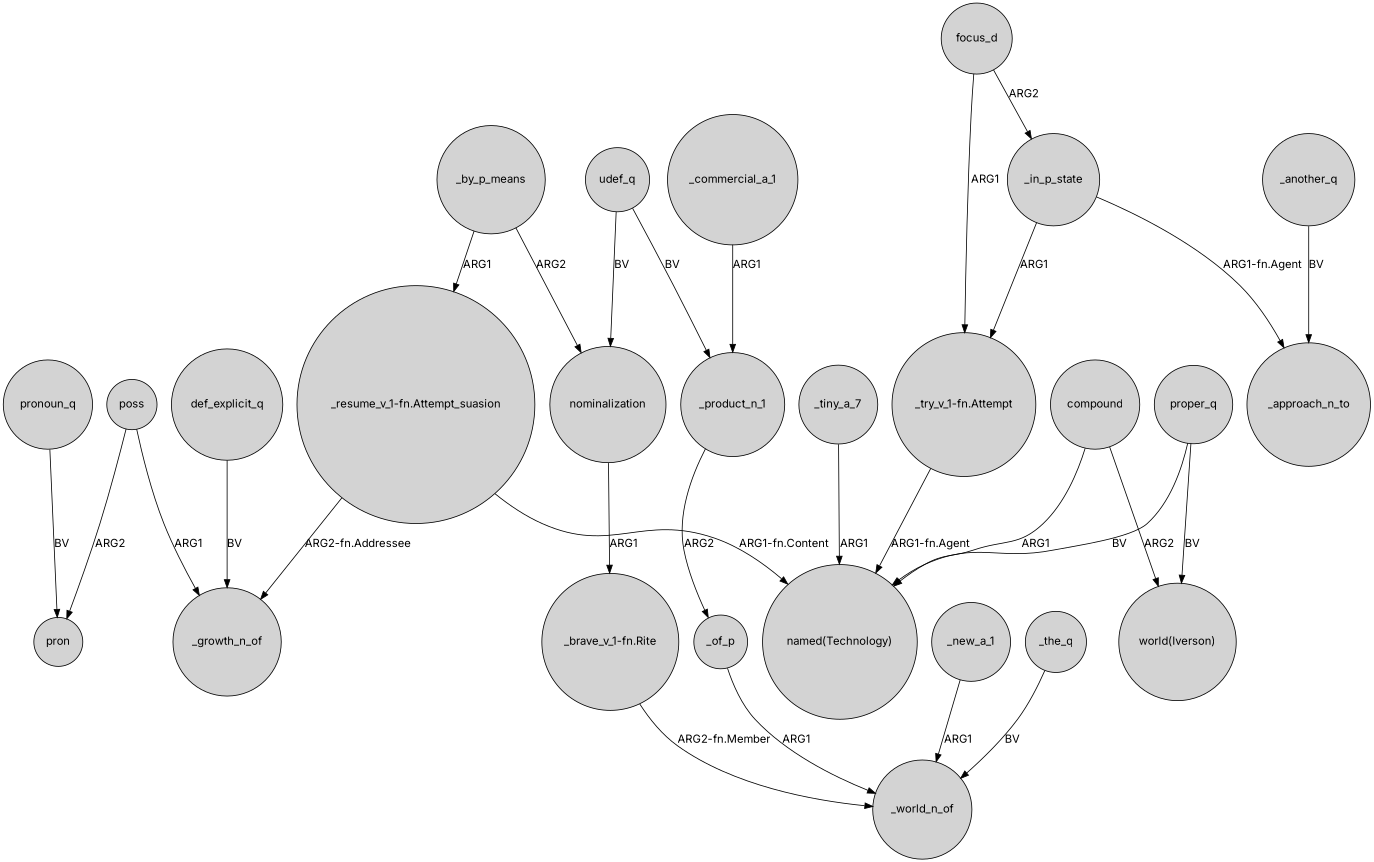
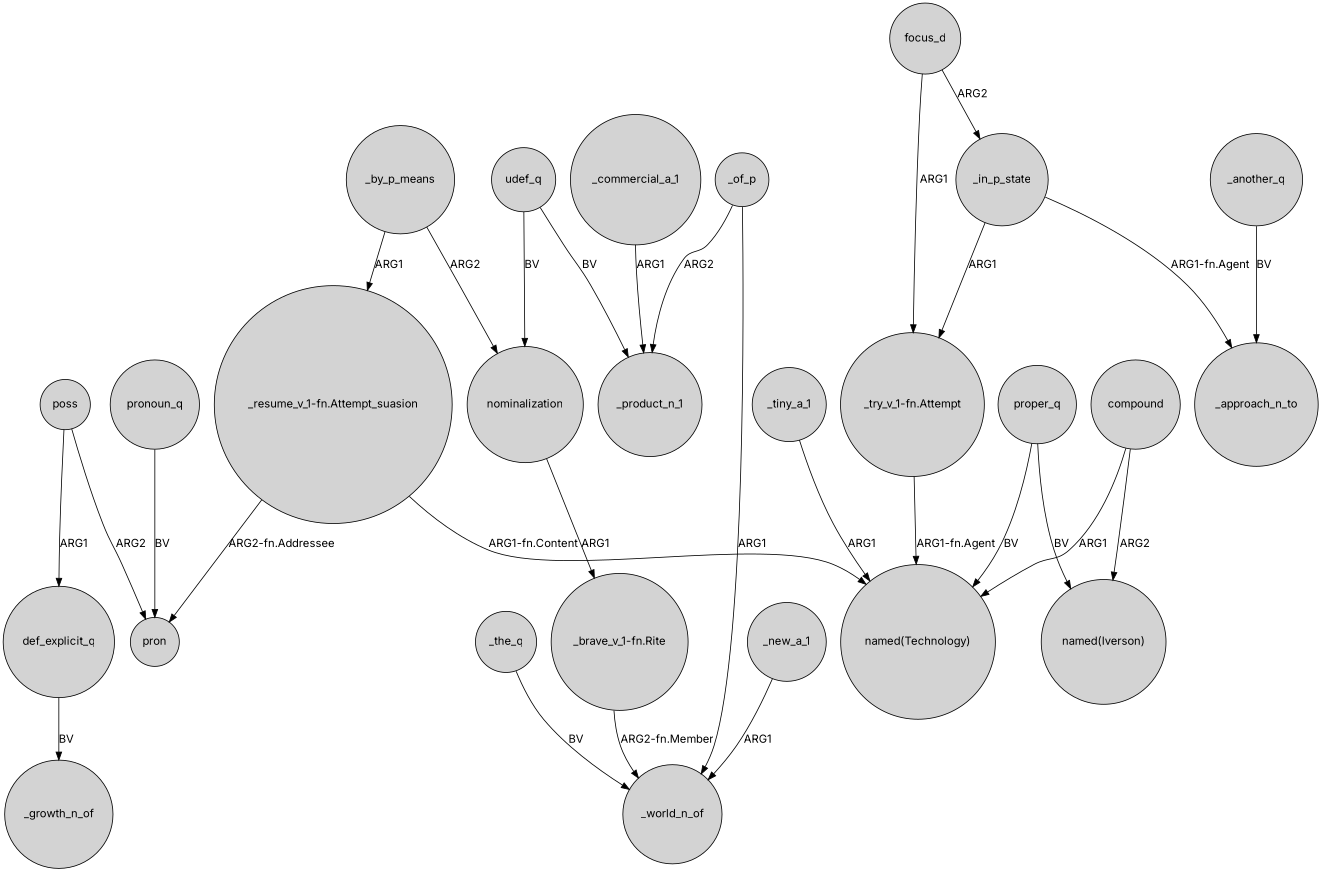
(838, 405) -> (789, 405)
(159, 511) -> (61, 504)
(682, 525) -> (679, 266)
(304, 545) -> (218, 558)
(1178, 642) -> (1104, 642)
